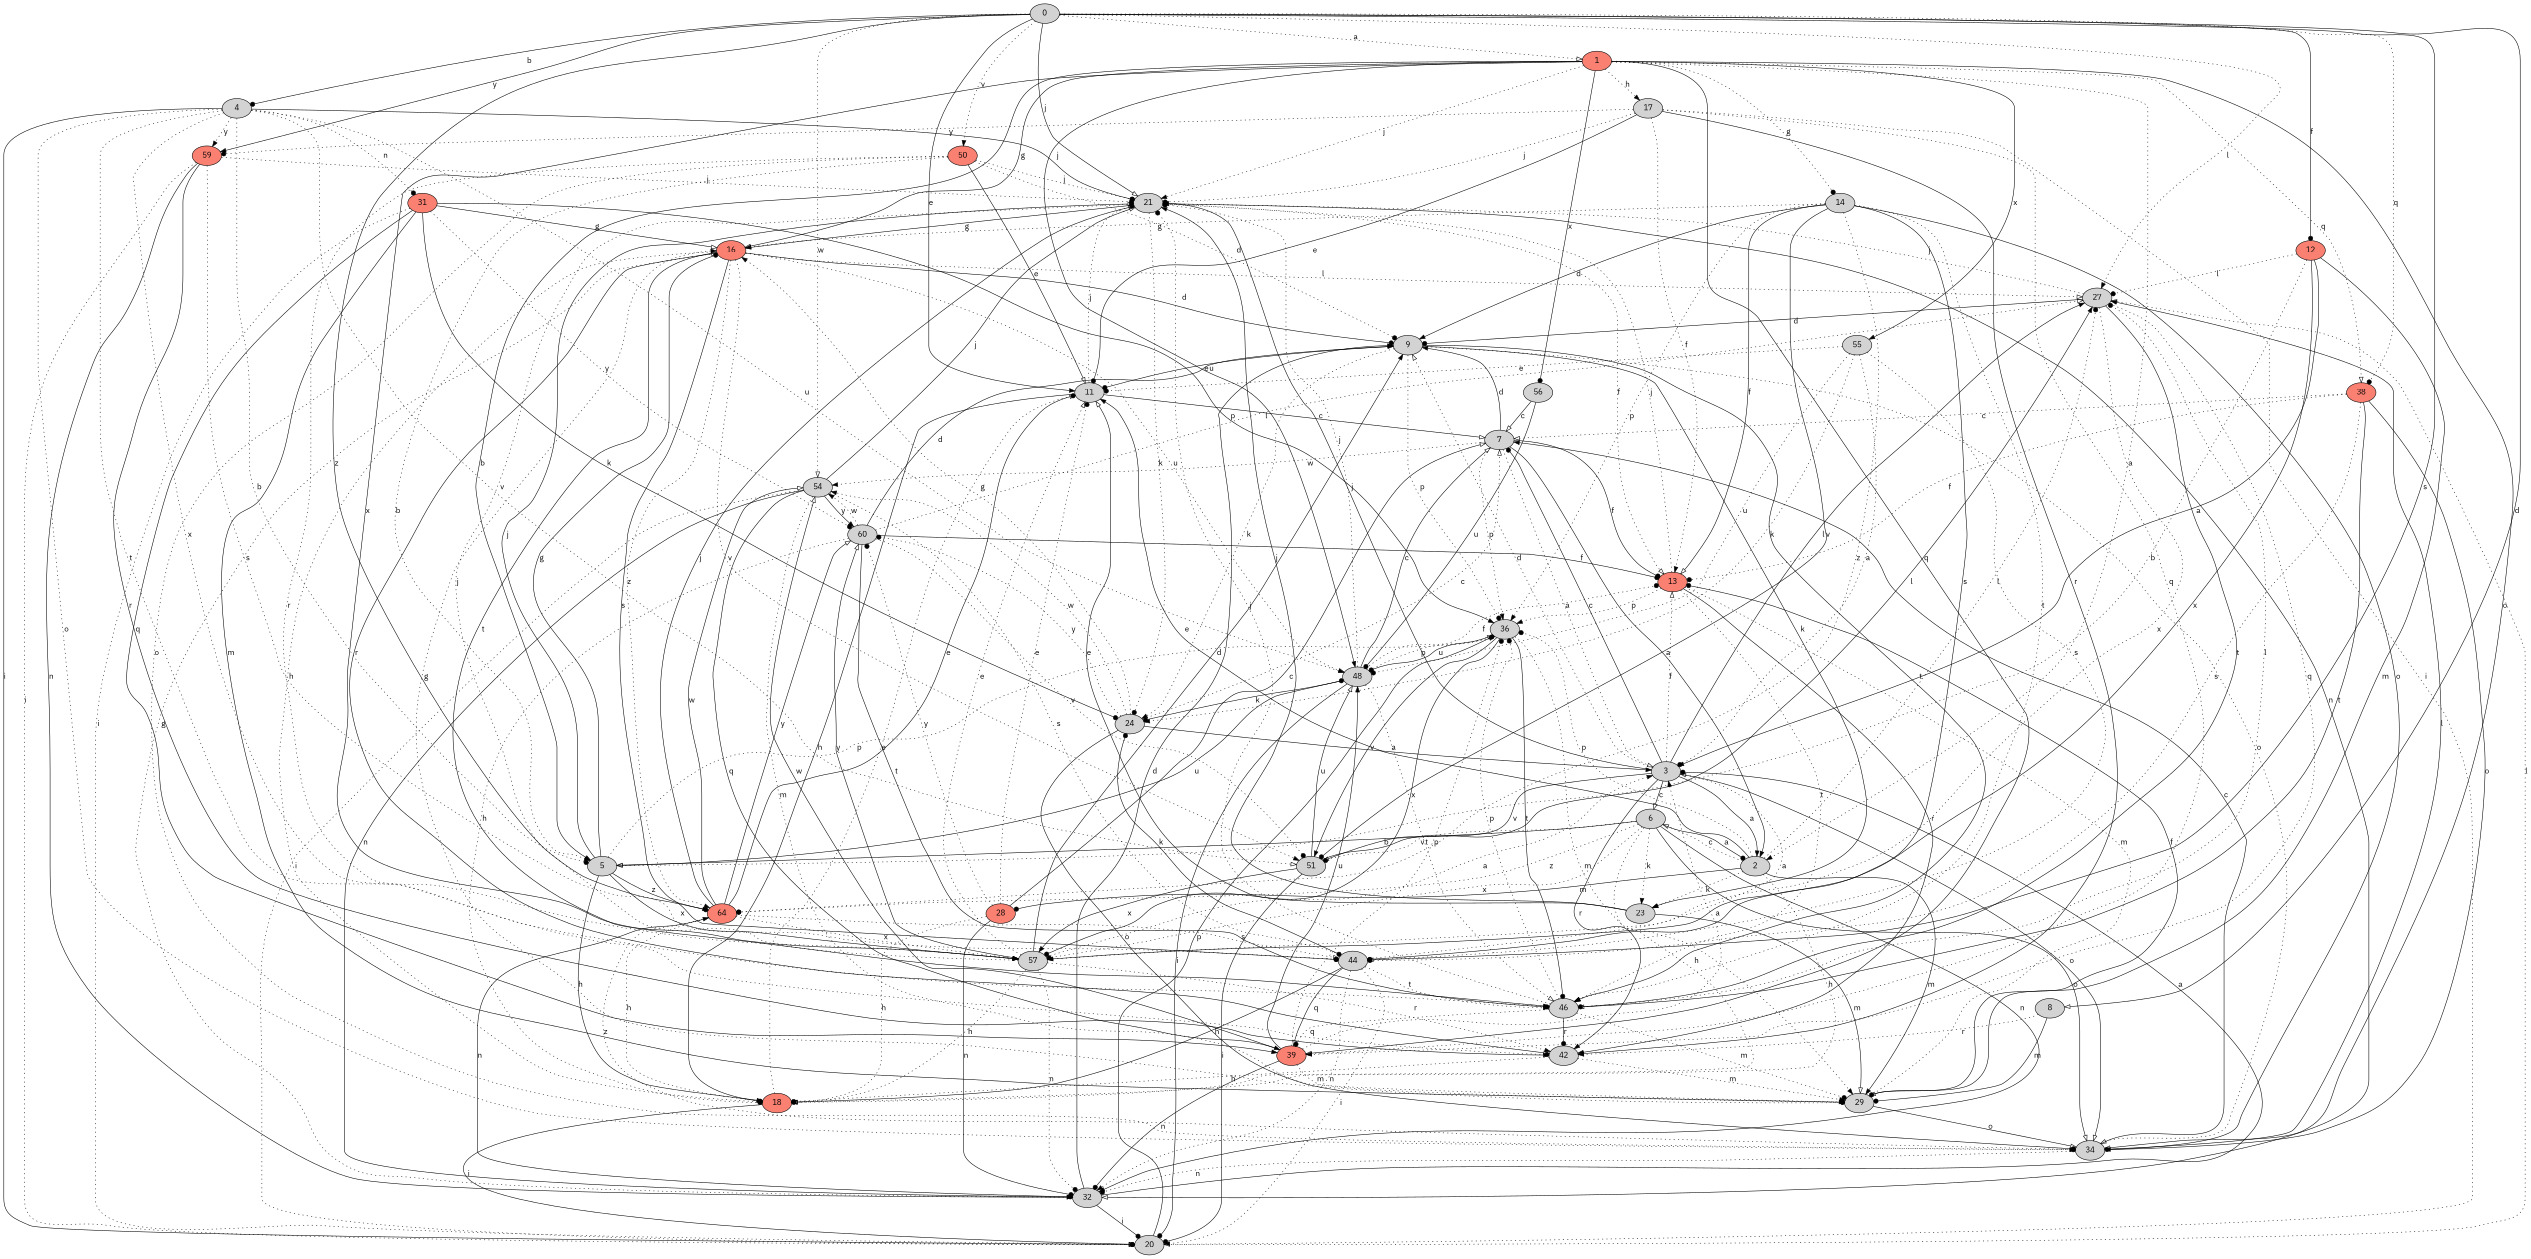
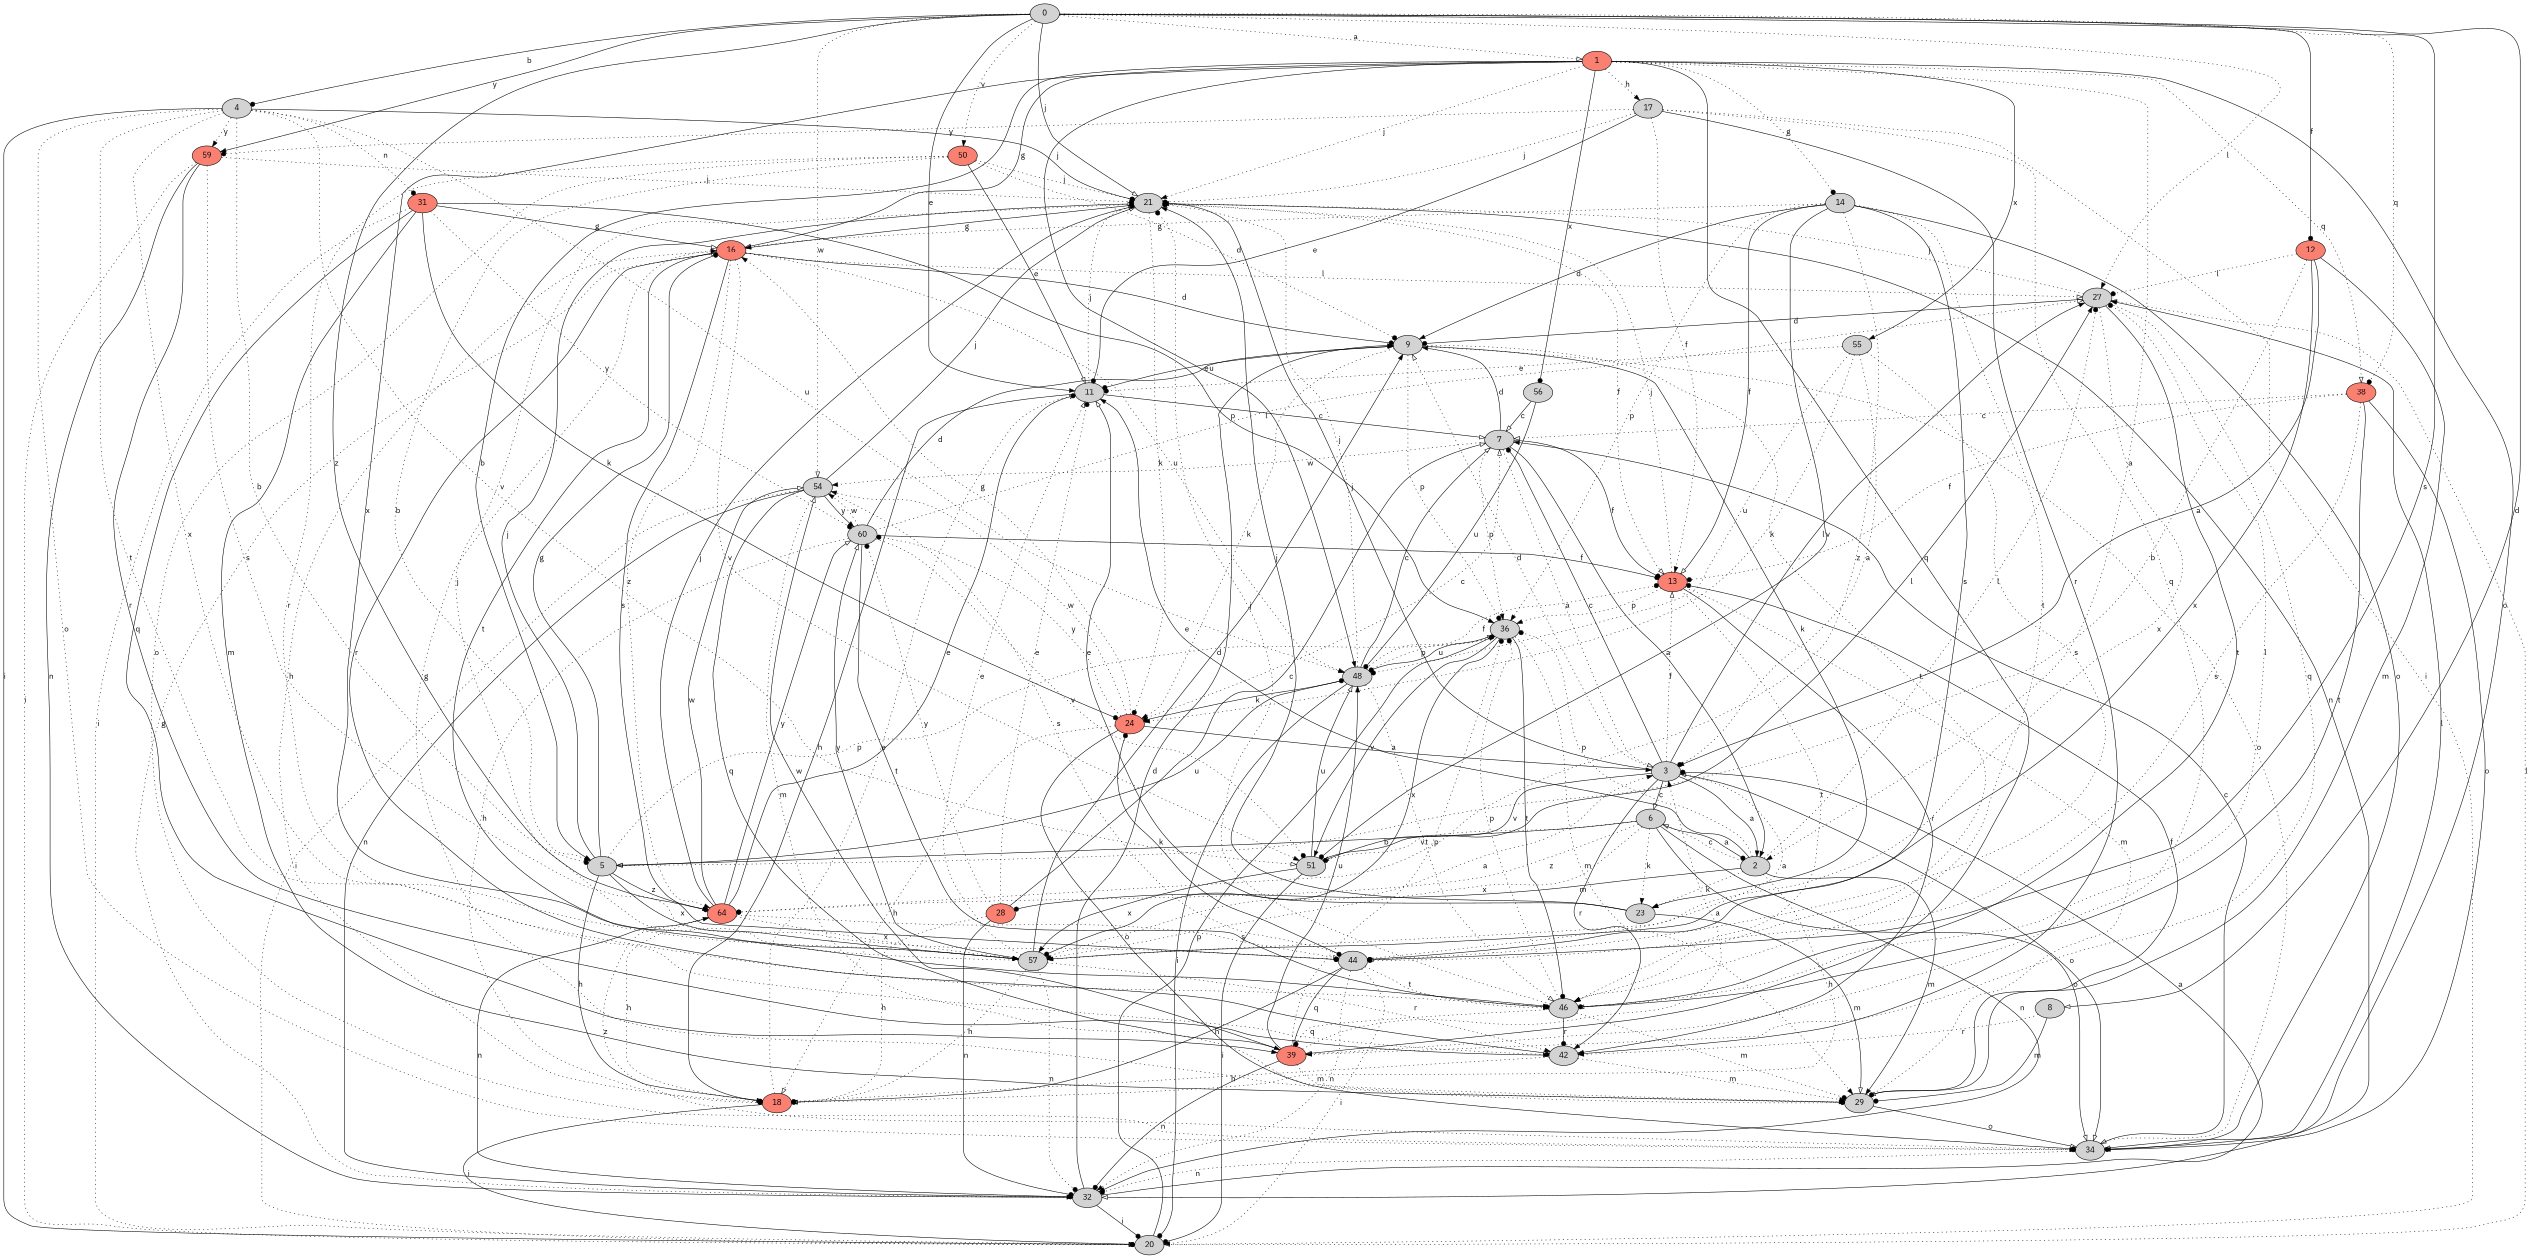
(1893, 662) -> (1893, 662)
(1130, 724) -> (1130, 724)
(1427, 1074) -> (918, 868)
